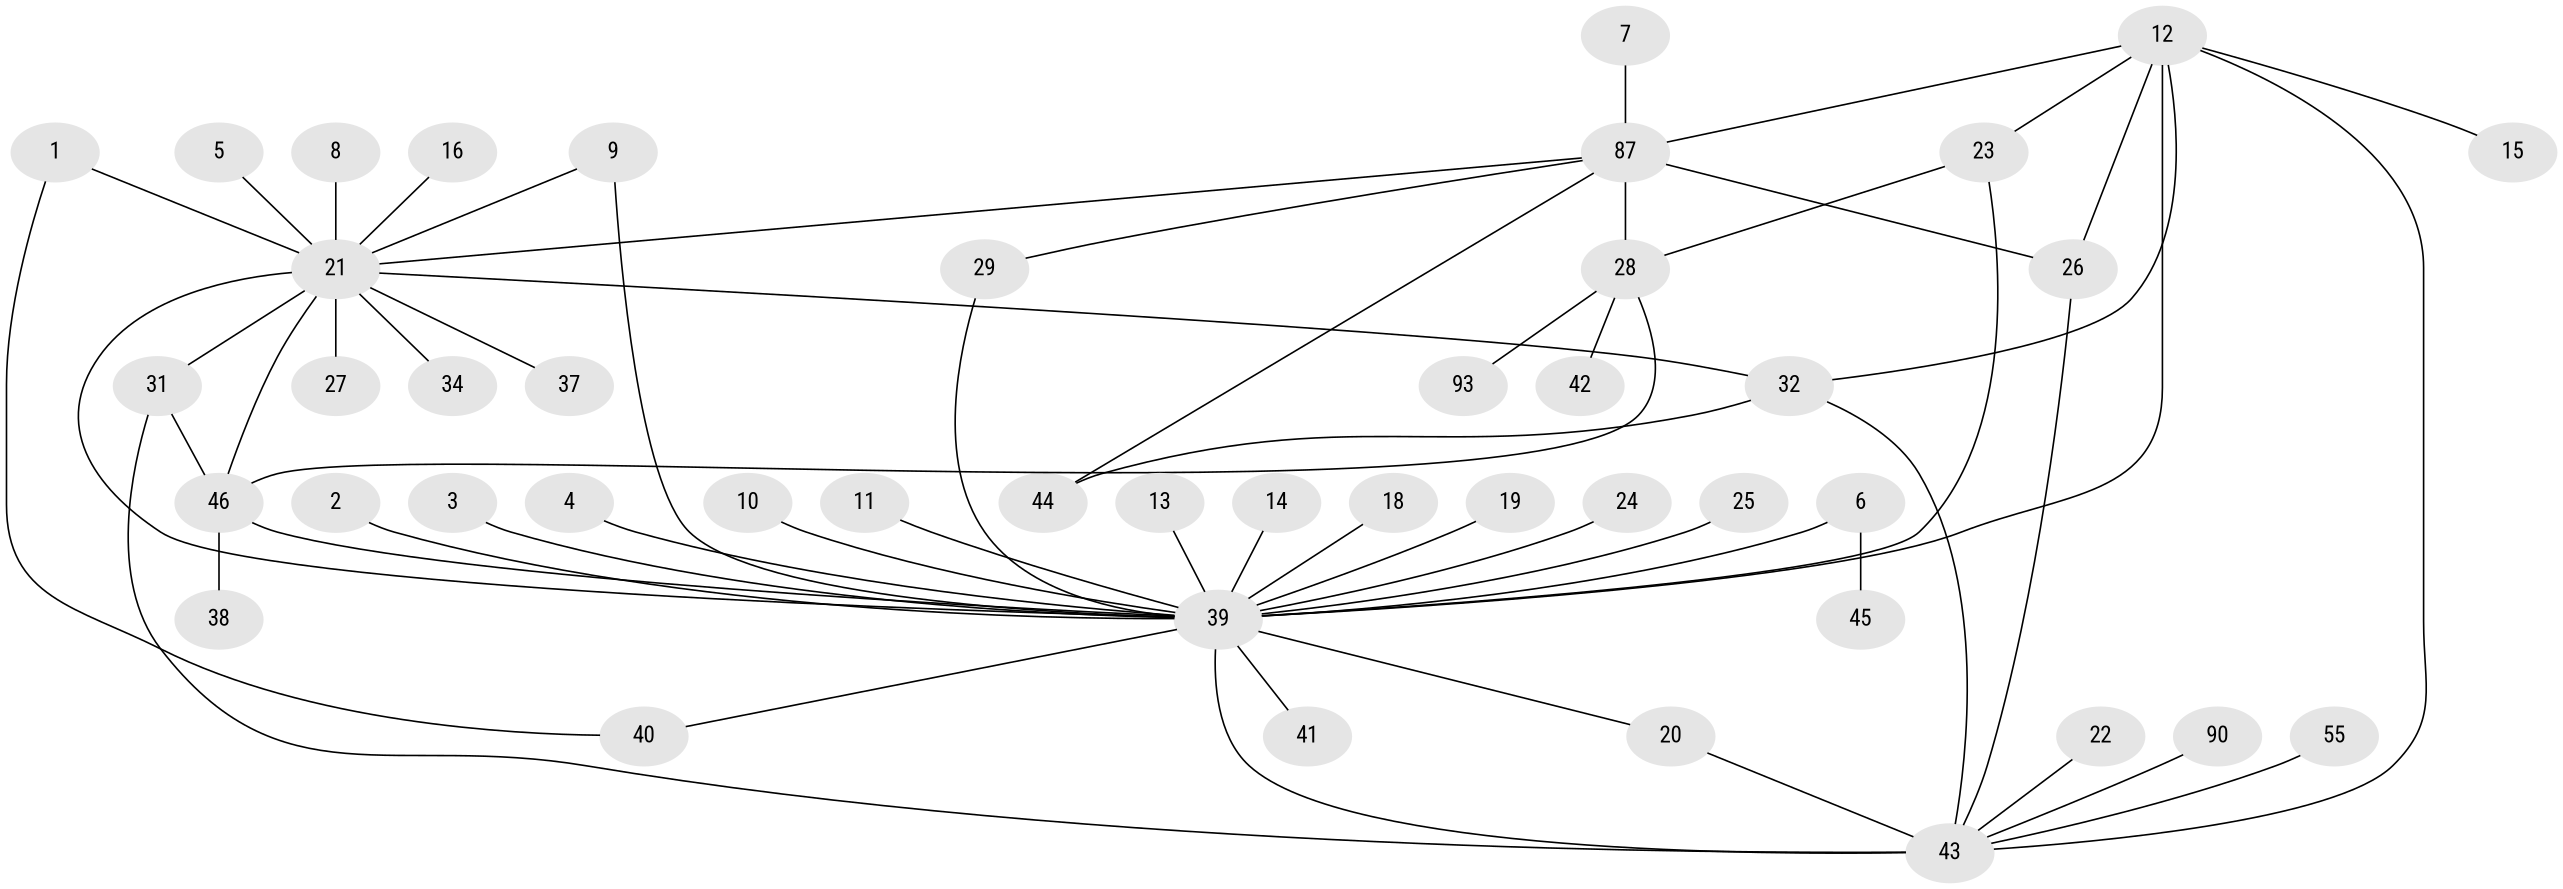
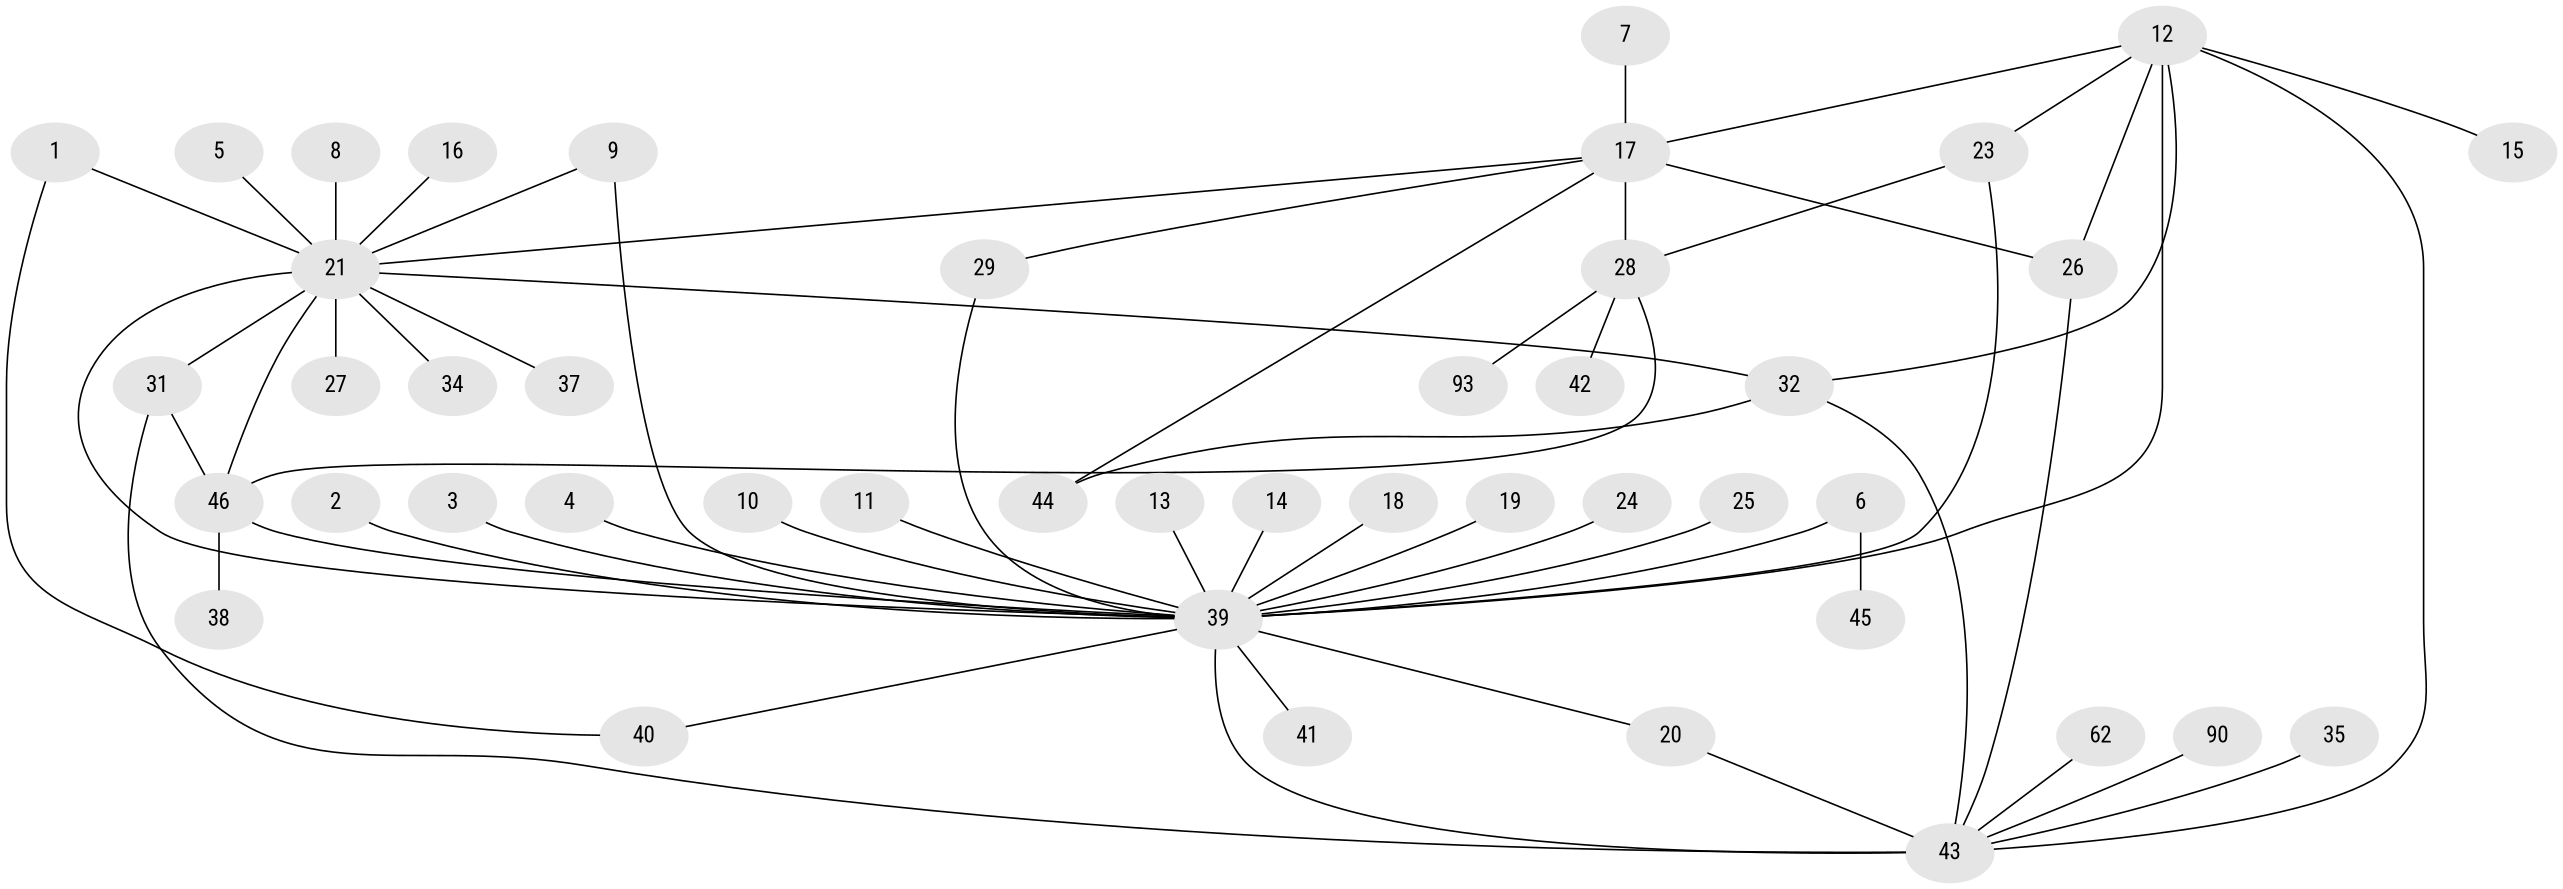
(1625, 152) -> (1625, 152)
(2101, 736) -> (2101, 736)
(2334, 736) -> (2334, 736)
